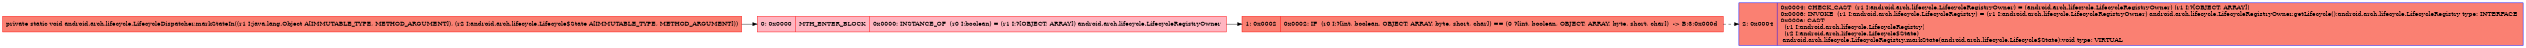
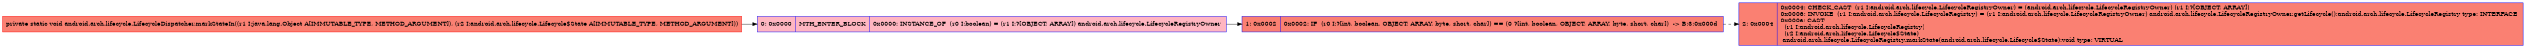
(992, 24) -> (992, 24)
(1483, 24) -> (1483, 24)
